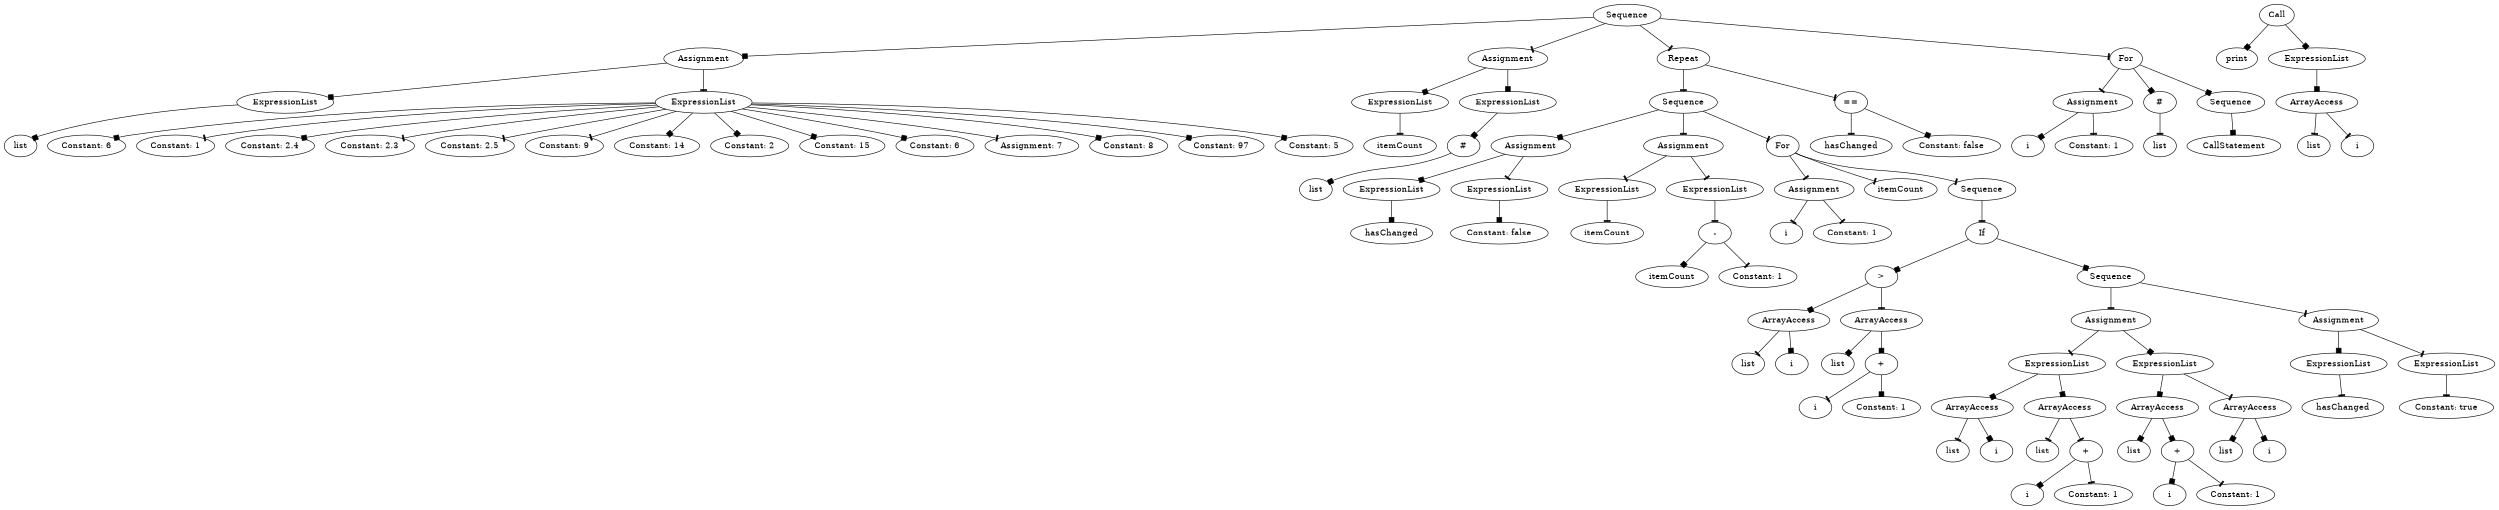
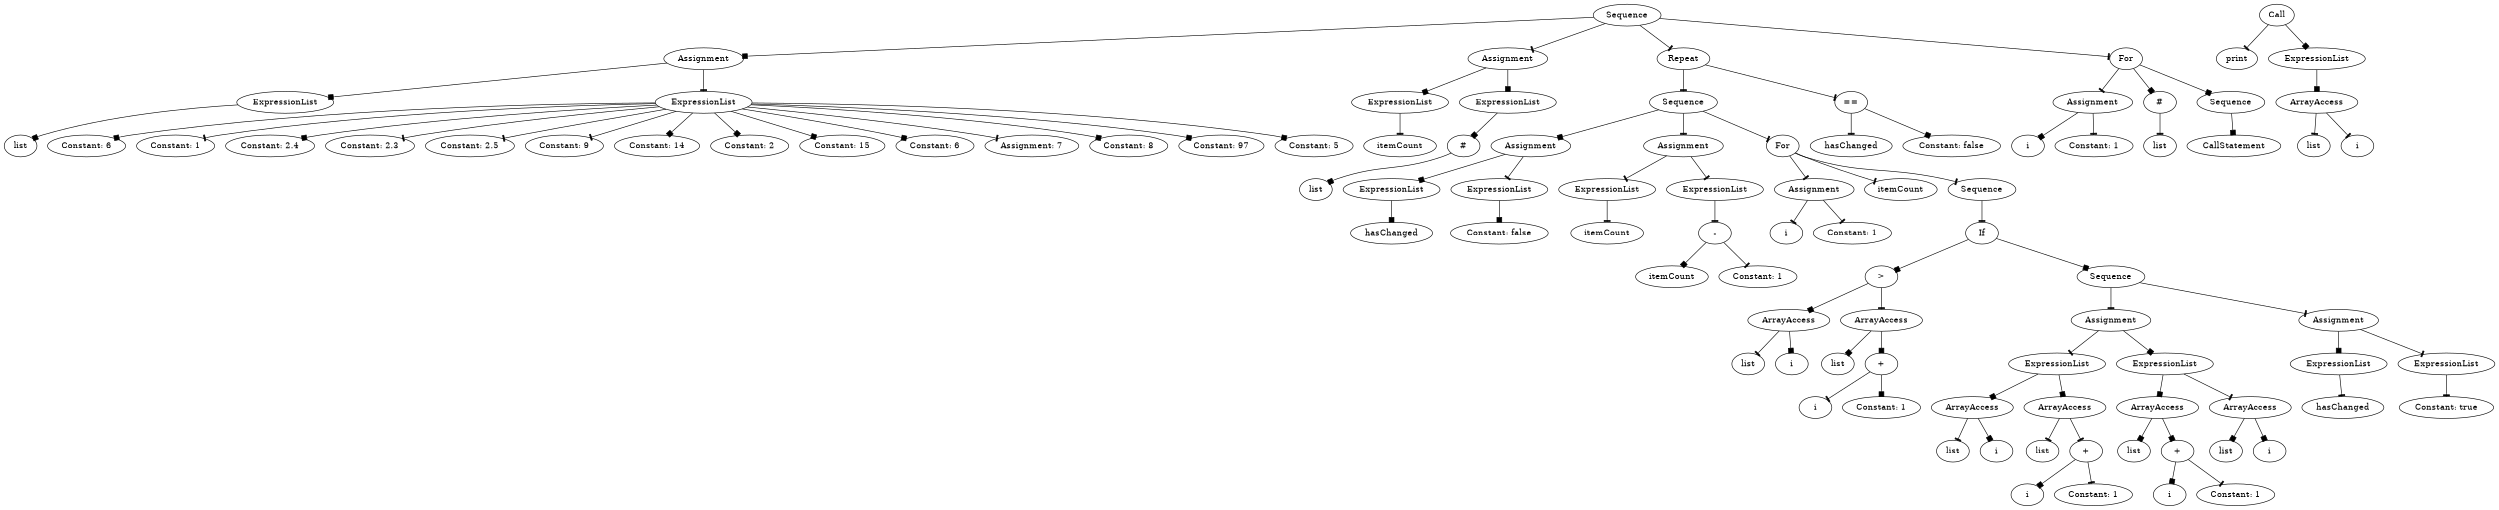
(2258, 36) -> (2258, 36)
